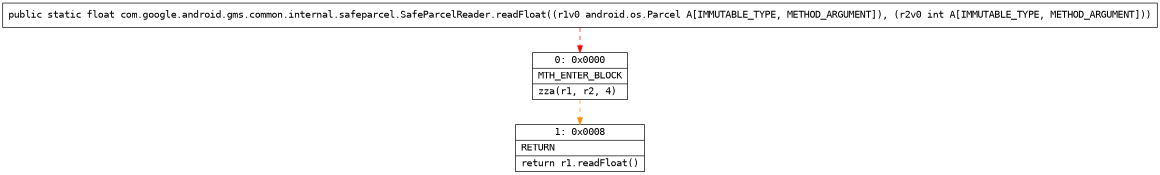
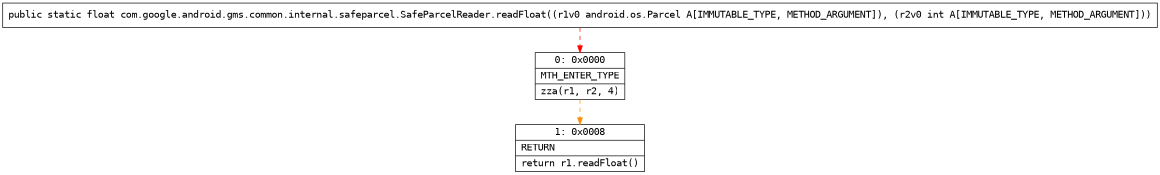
(580, 76) -> (580, 76)
